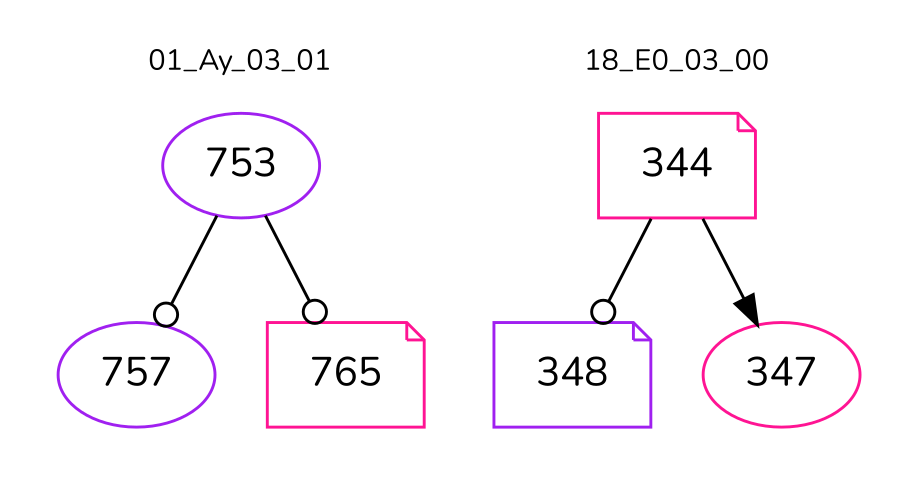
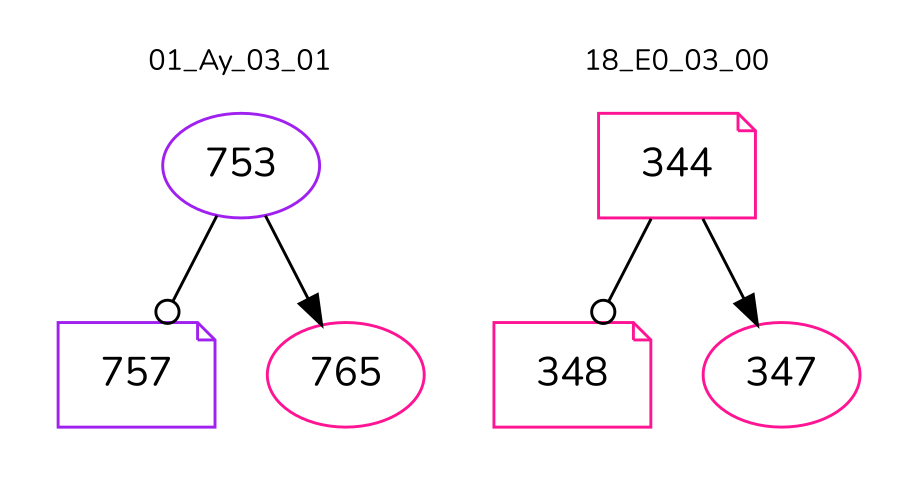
(287, 259) -> (287, 257)
(137, 375) -> (137, 375)
(346, 375) -> (346, 375)
(572, 375) -> (572, 375)
